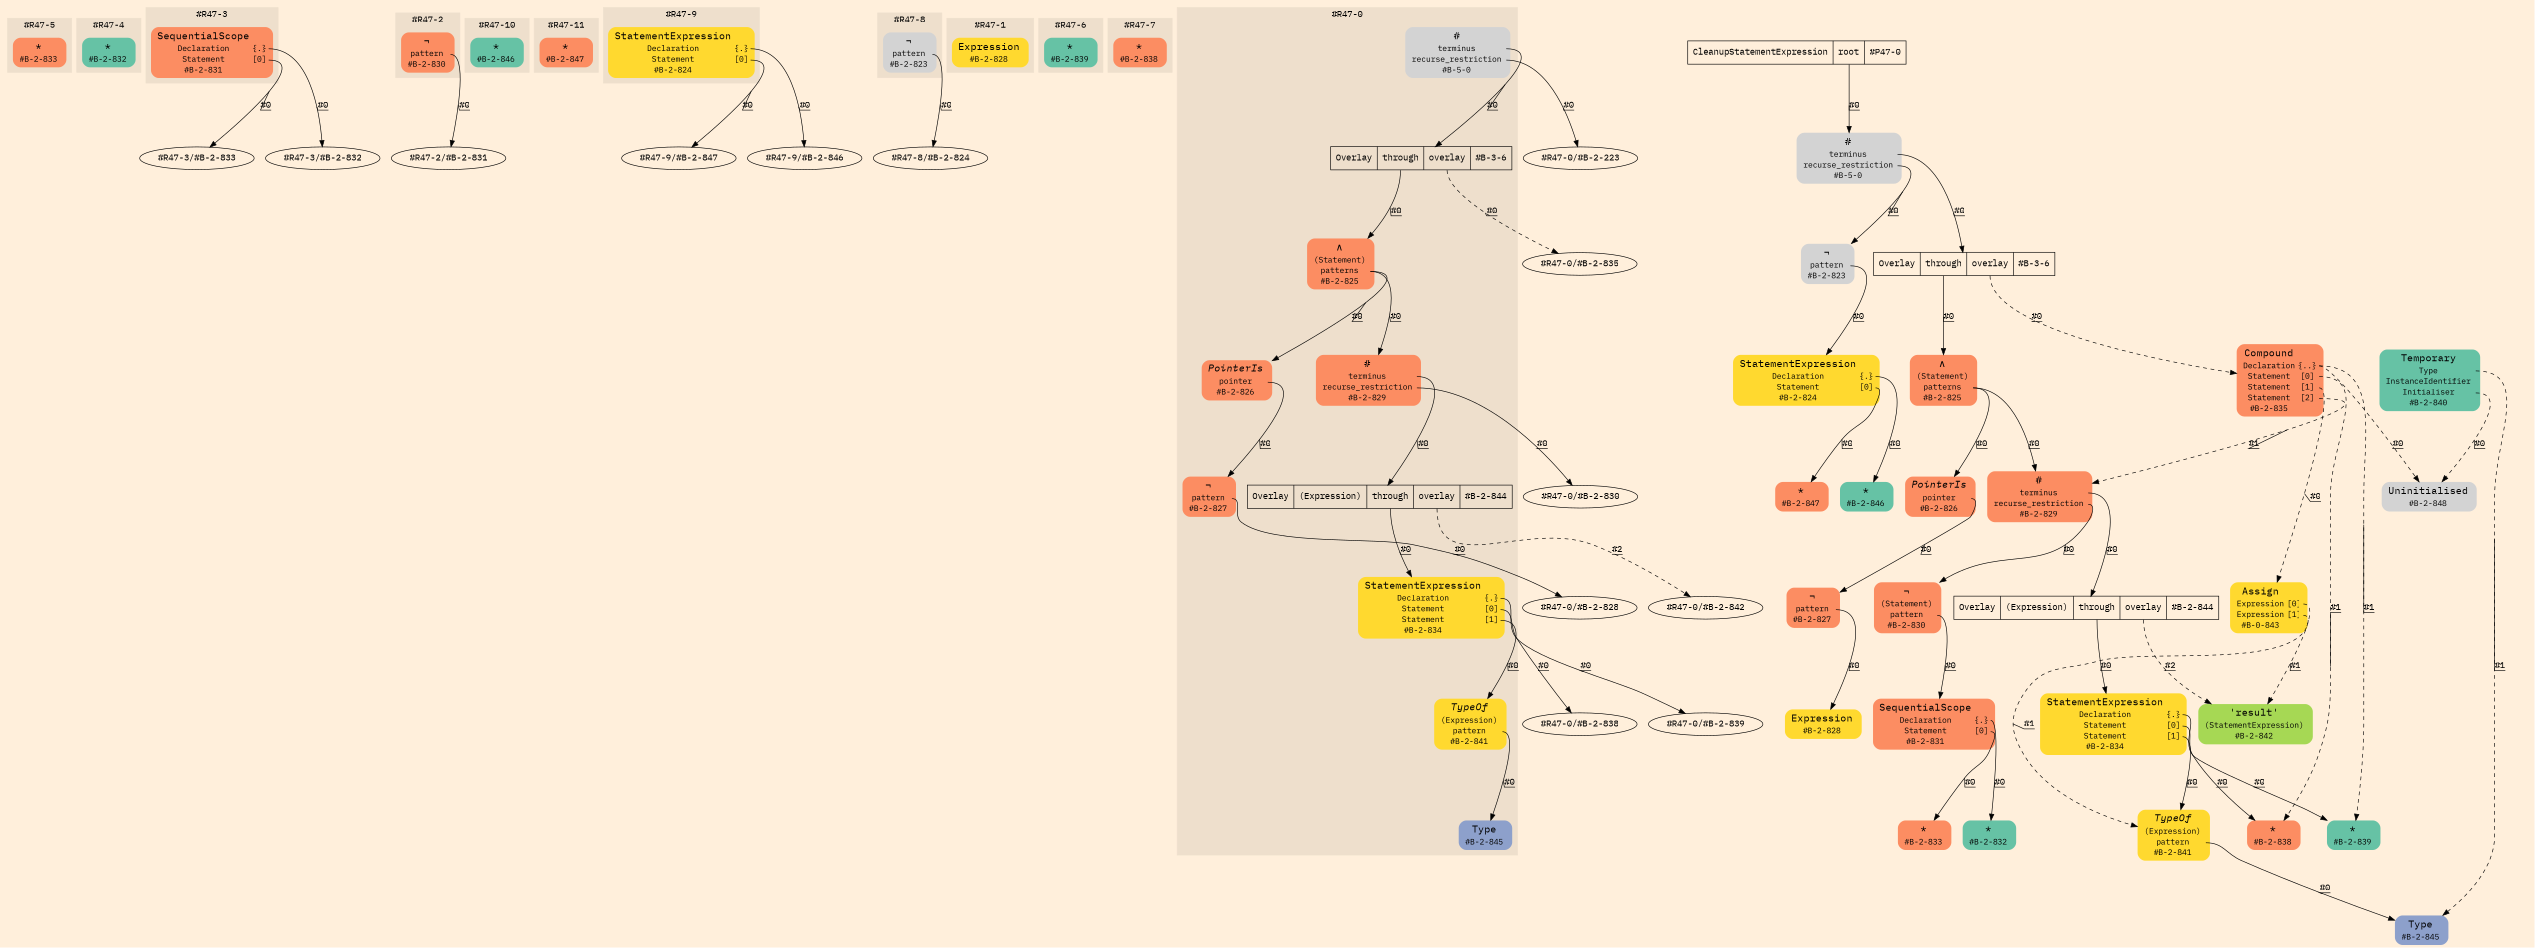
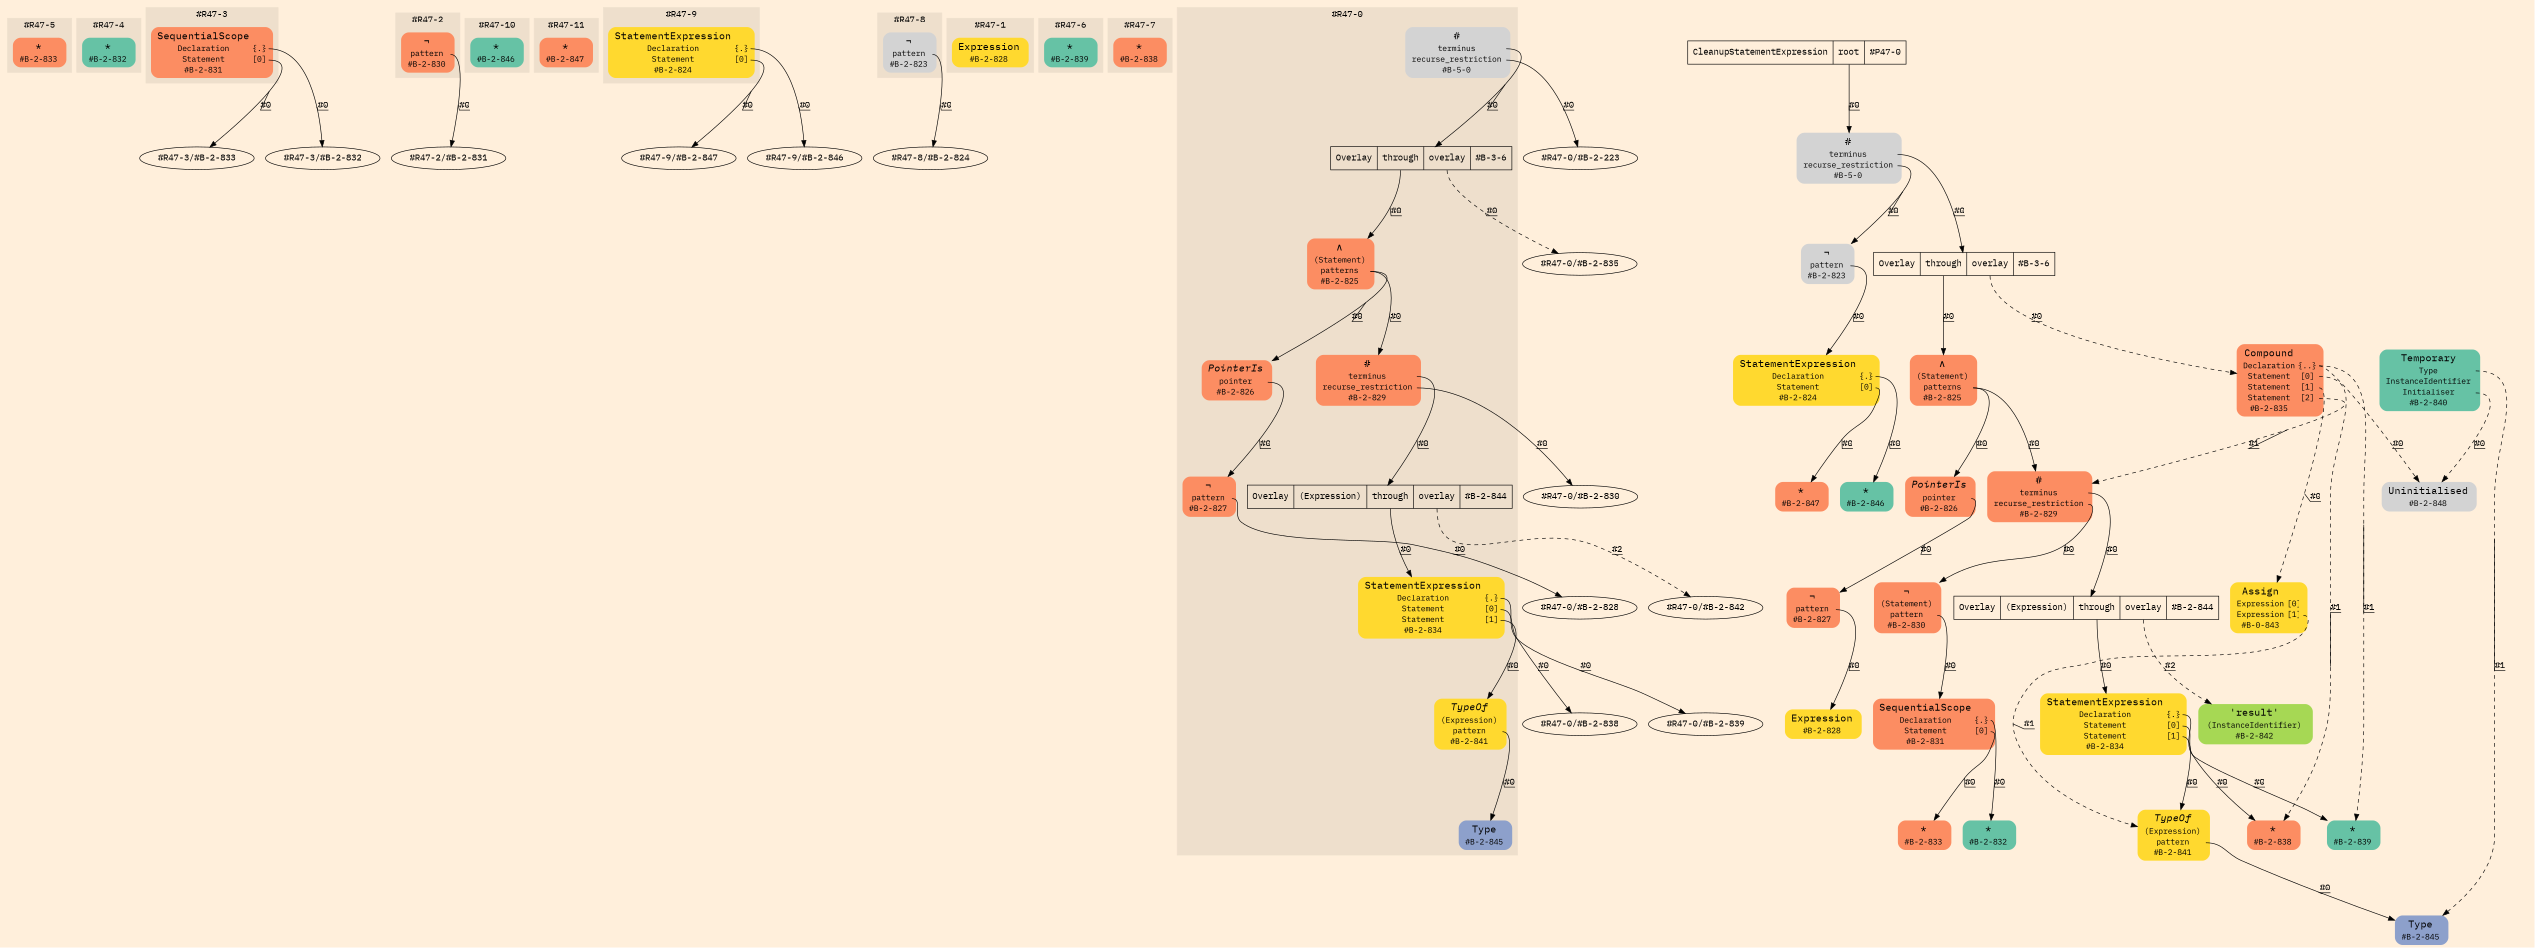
(2296, 651) -> none
(2254, 725) -> (2255, 725)
